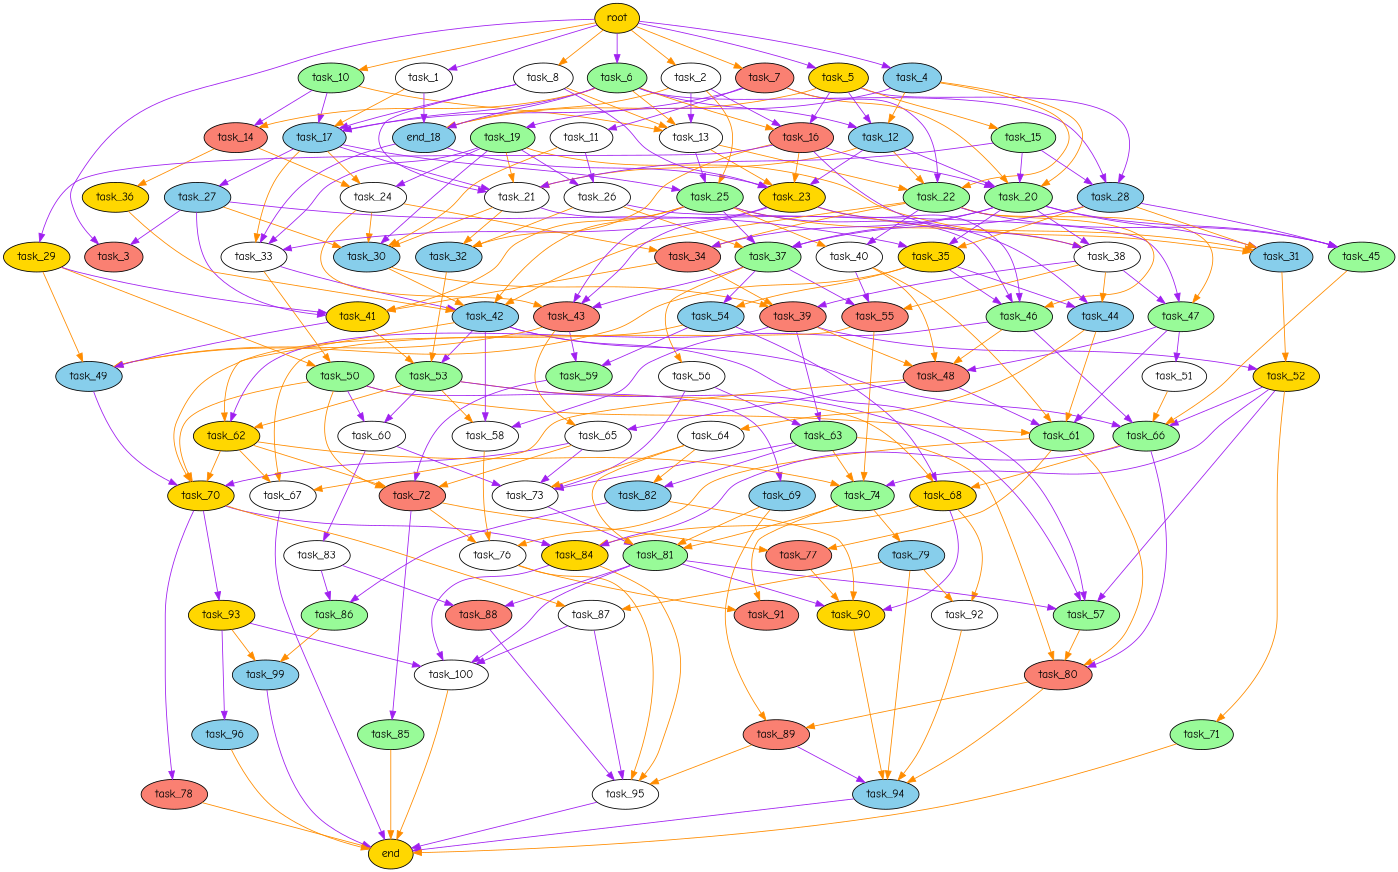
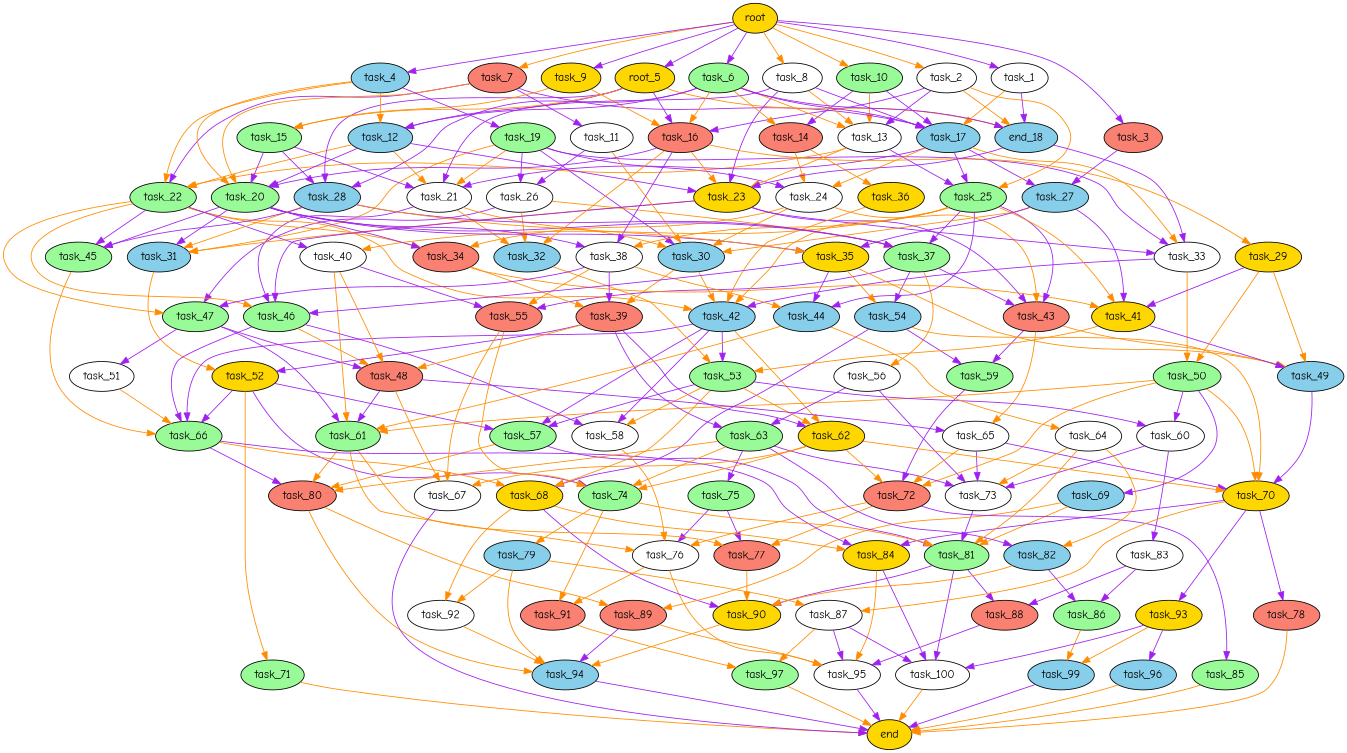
none -> (571, 78)
(839, 78) -> (645, 78)
(316, 158) -> (1079, 172)
(159, 225) -> (1098, 165)
none -> (721, 496)
(867, 583) -> (755, 468)
none -> (765, 675)
